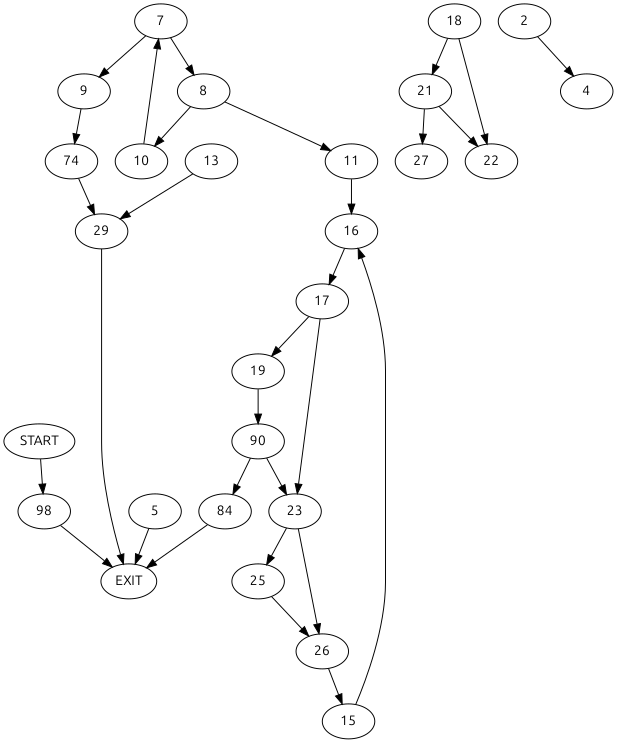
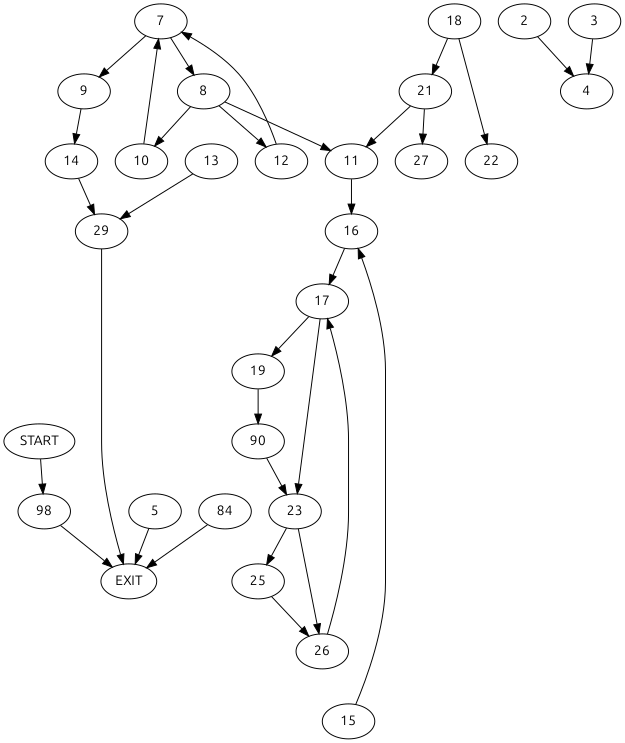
none -> (595, 21)
(455, 123) -> (392, 123)
(71, 161) -> (71, 161)
none -> (281, 161)
(244, 472) -> none
(334, 682) -> (349, 481)
